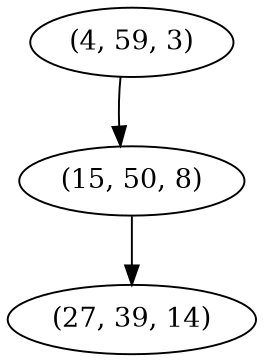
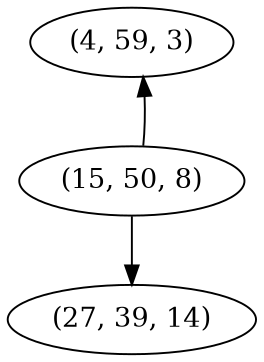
(119, 102) -> (145, 121)
